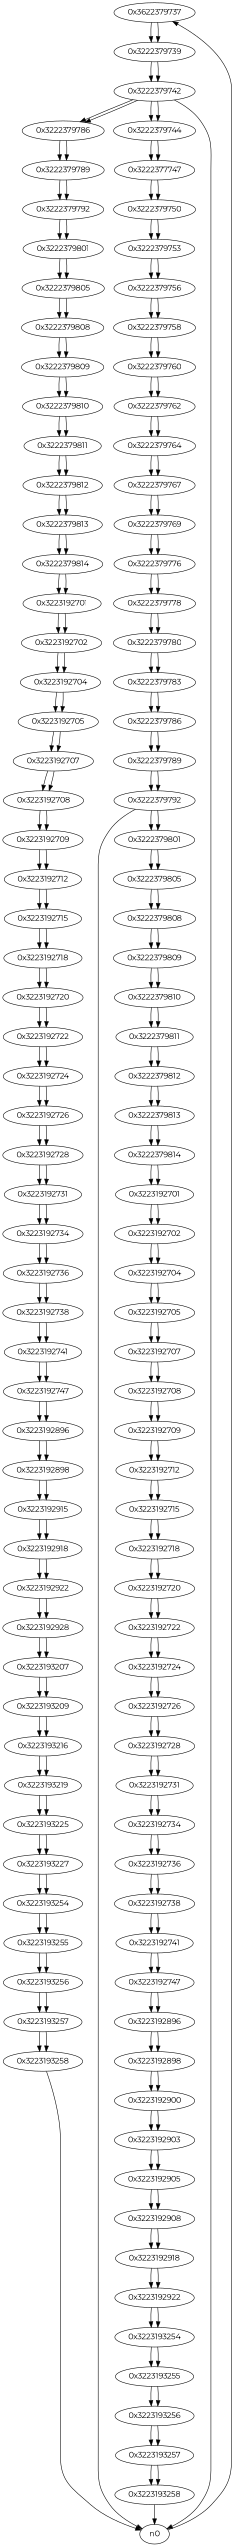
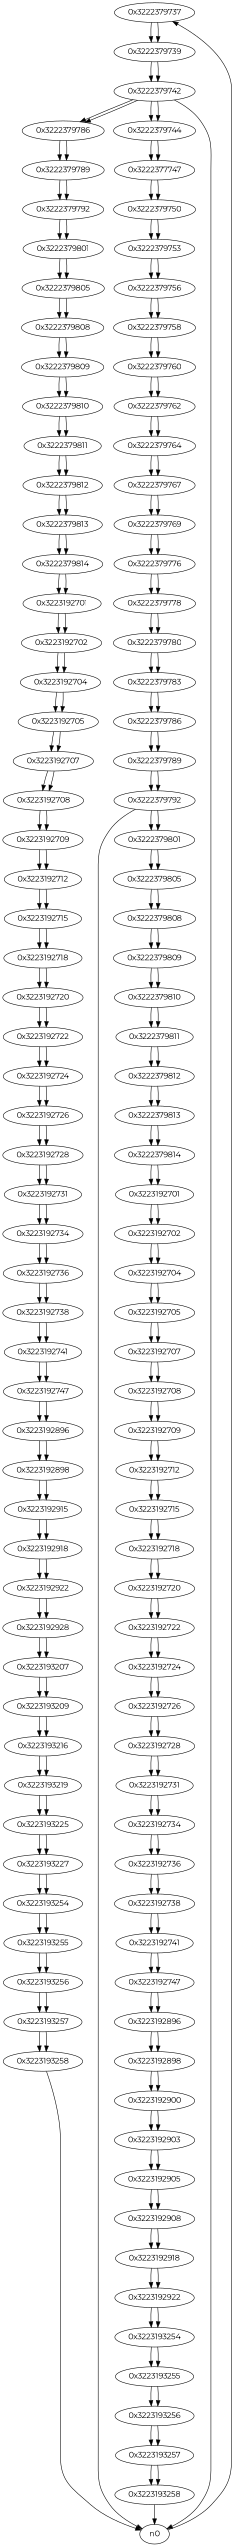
(155, 13) -> (155, 13)
